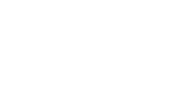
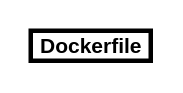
none -> (91, 46)
